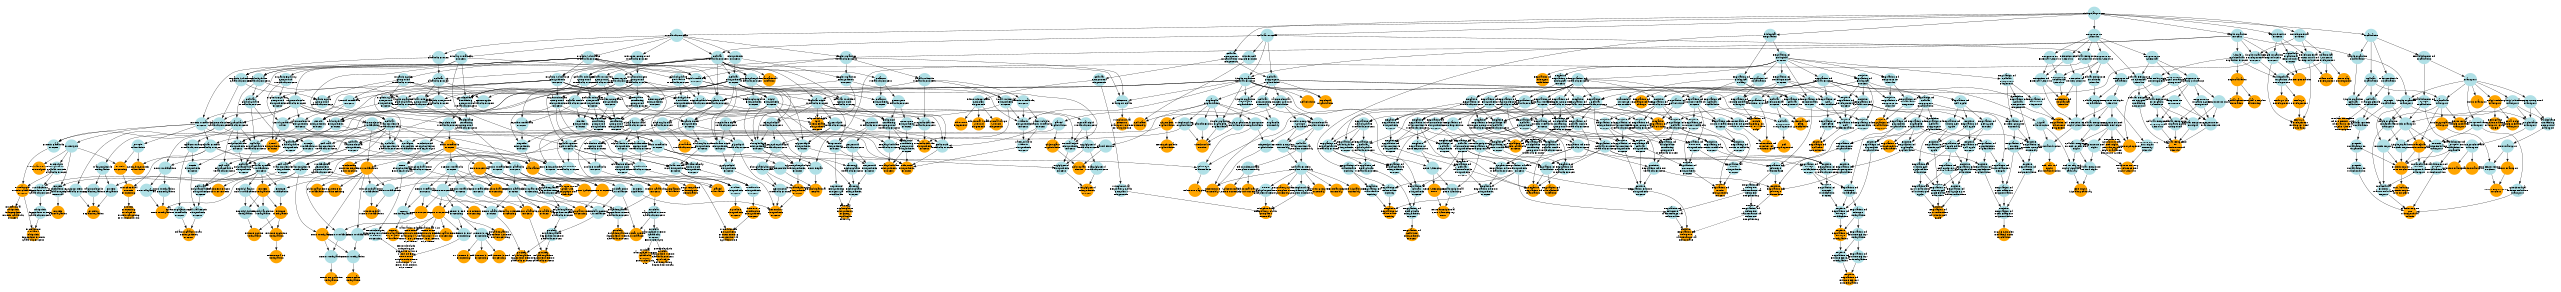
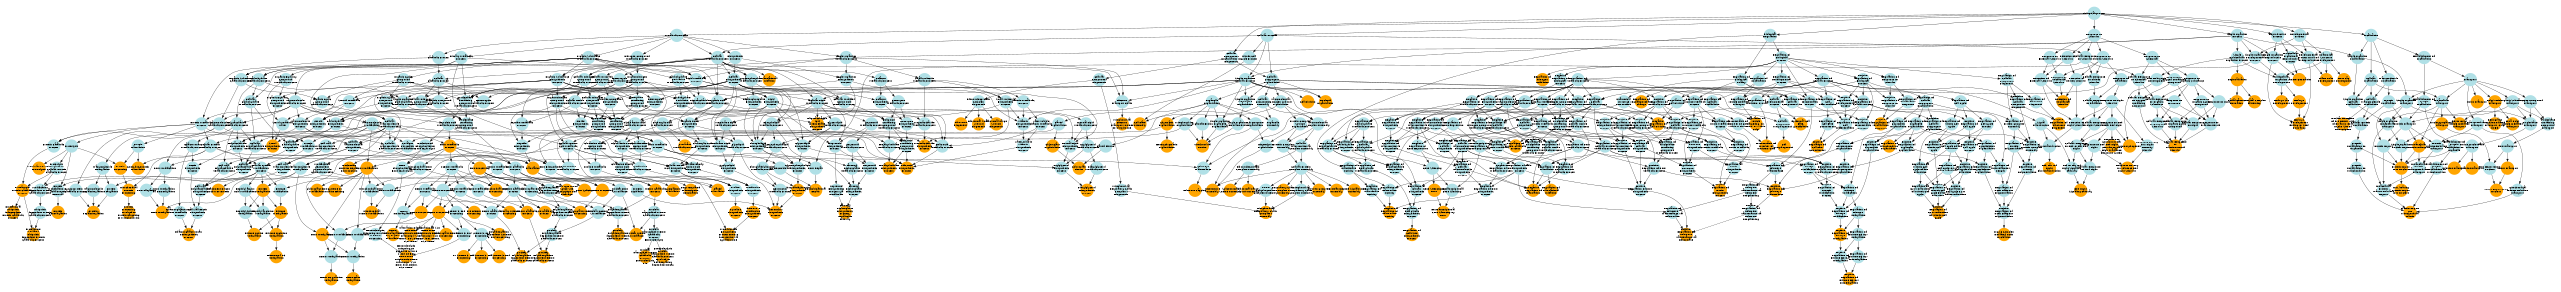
(2117, 56) -> (2110, 68)
none -> (893, 112)
none -> (341, 135)
